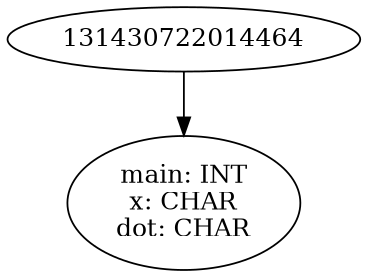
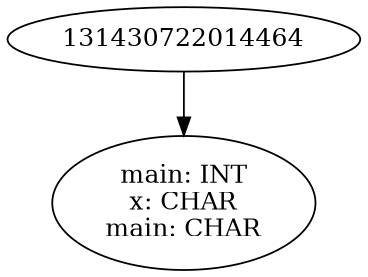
(184, 203) -> (184, 203)
